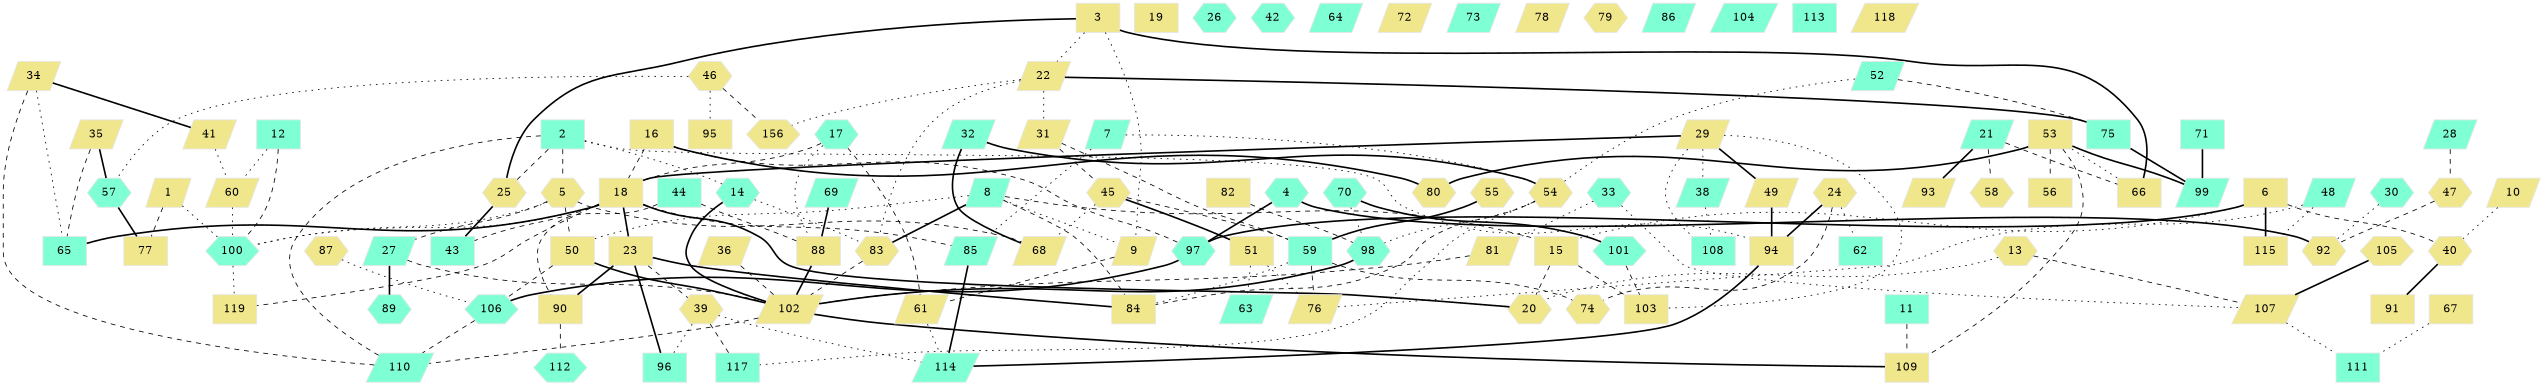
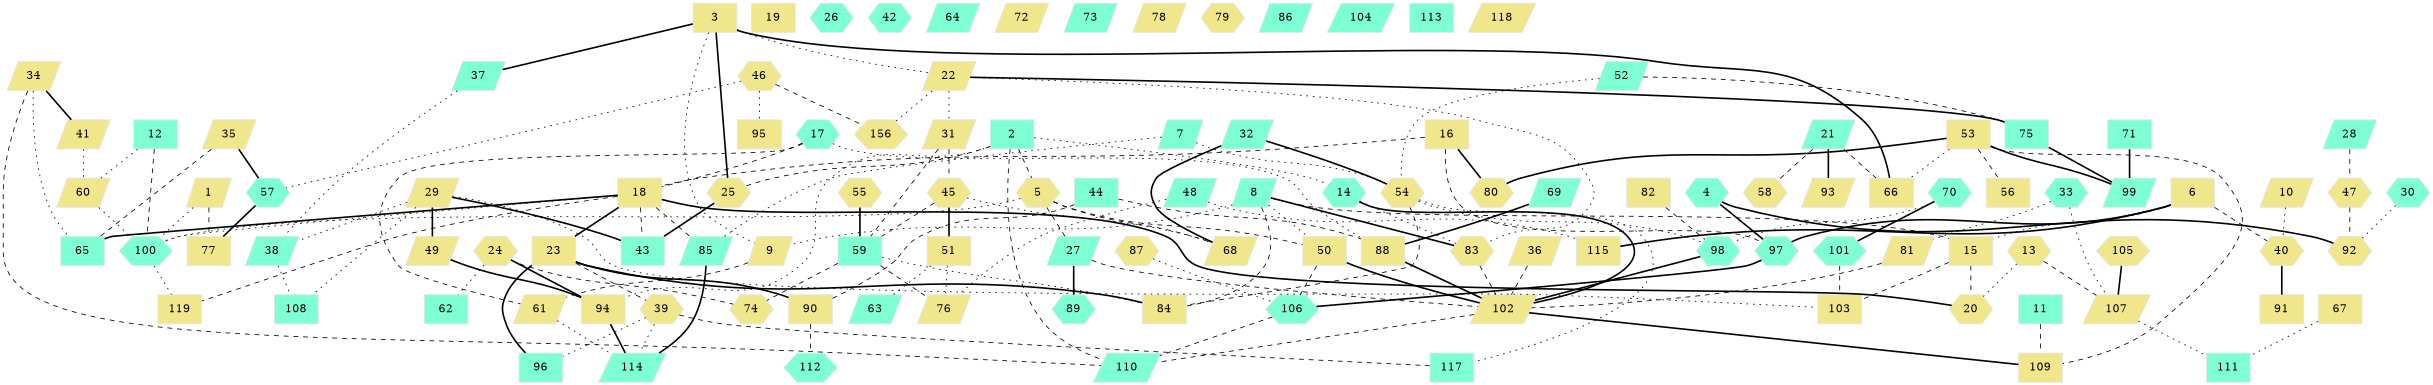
none -> (479, 76)
(1213, 151) -> (575, 226)
